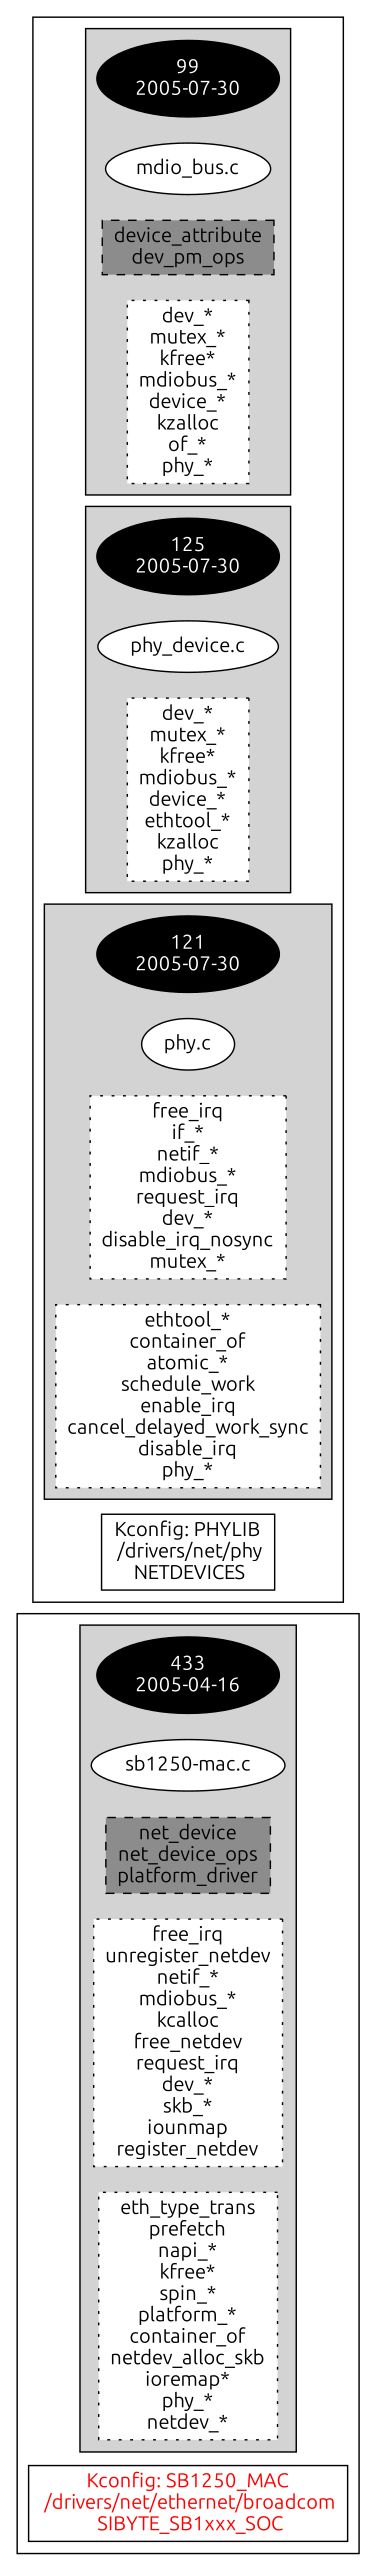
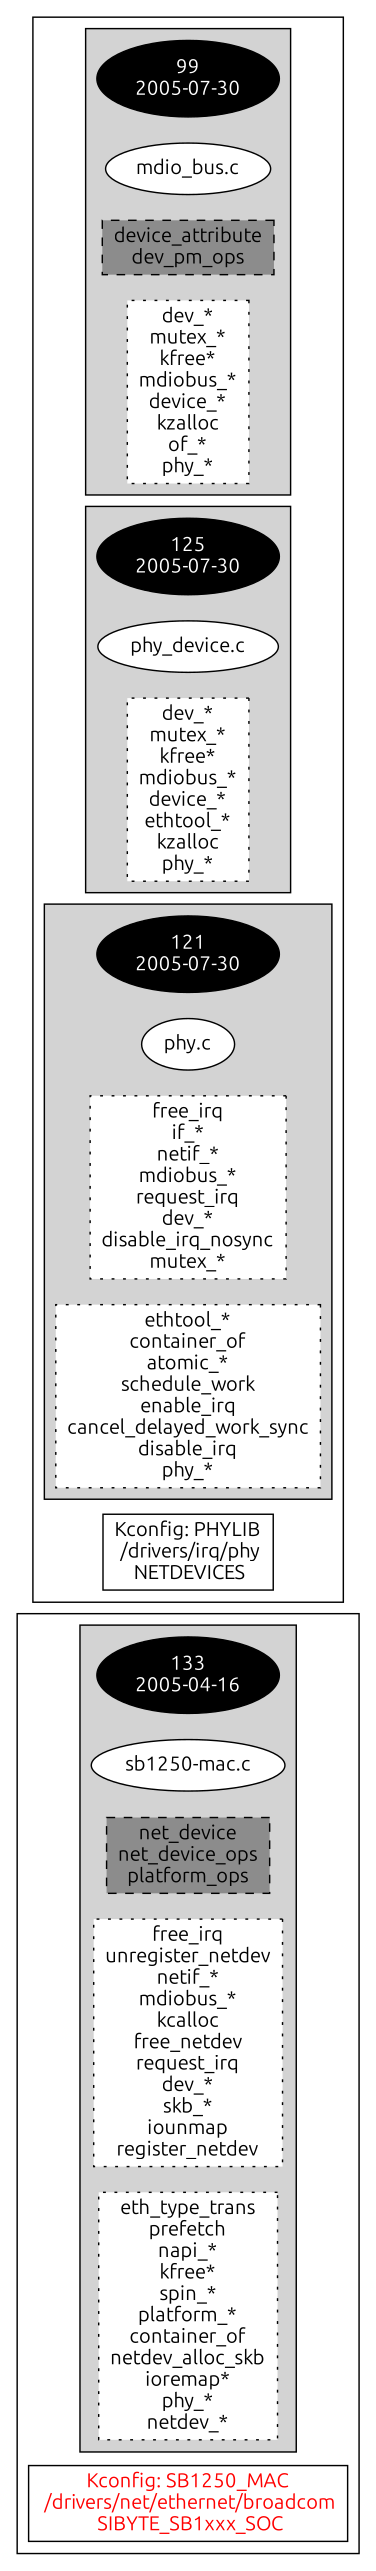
(188, 1552) -> (188, 1552)
(188, 1675) -> (188, 1675)
(188, 1855) -> (188, 1855)
